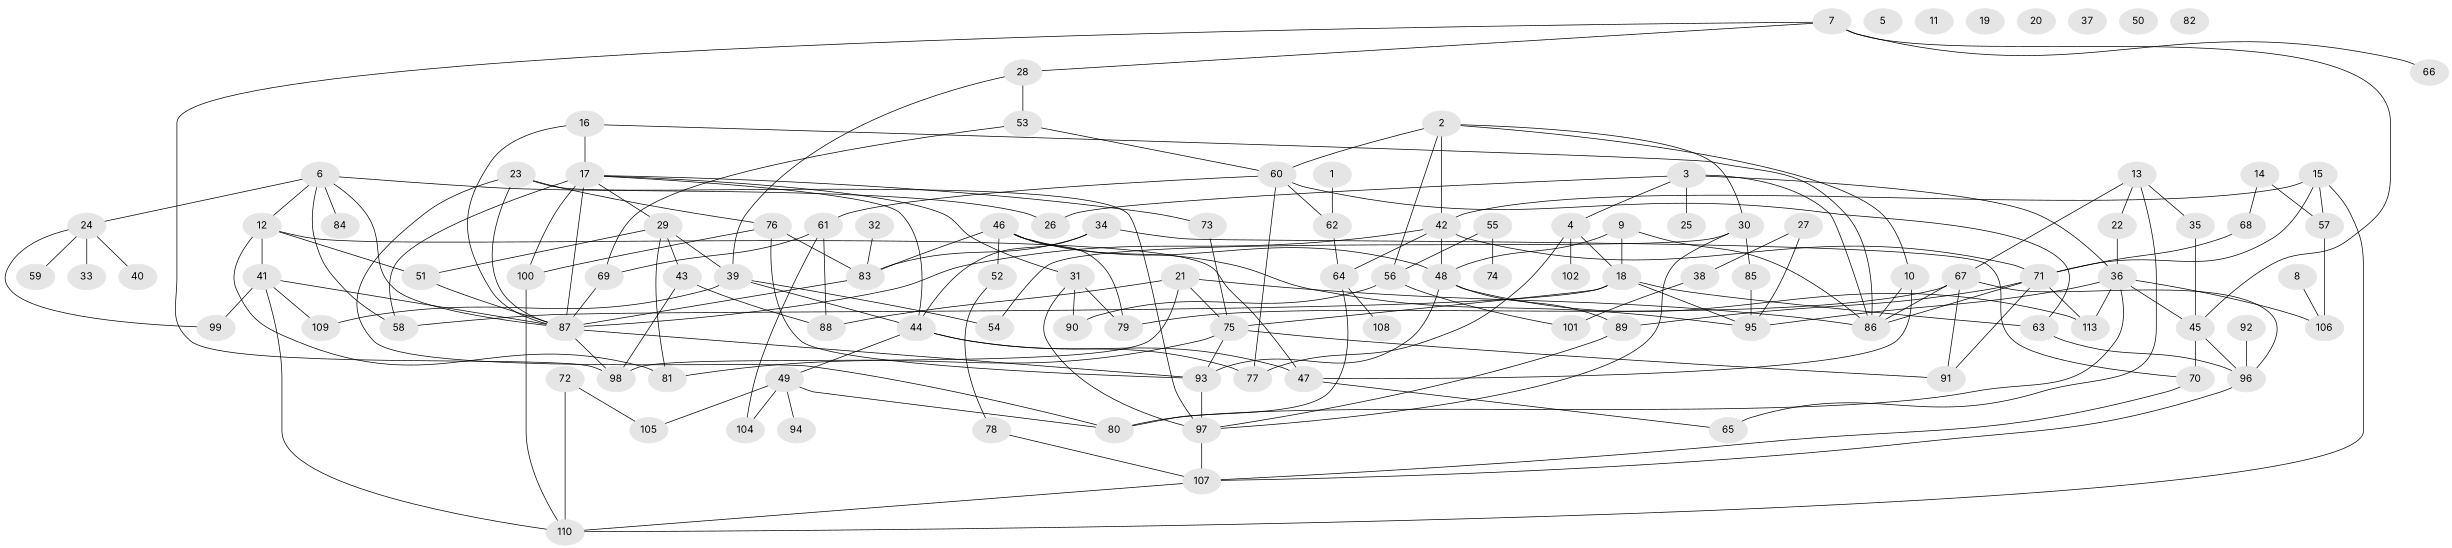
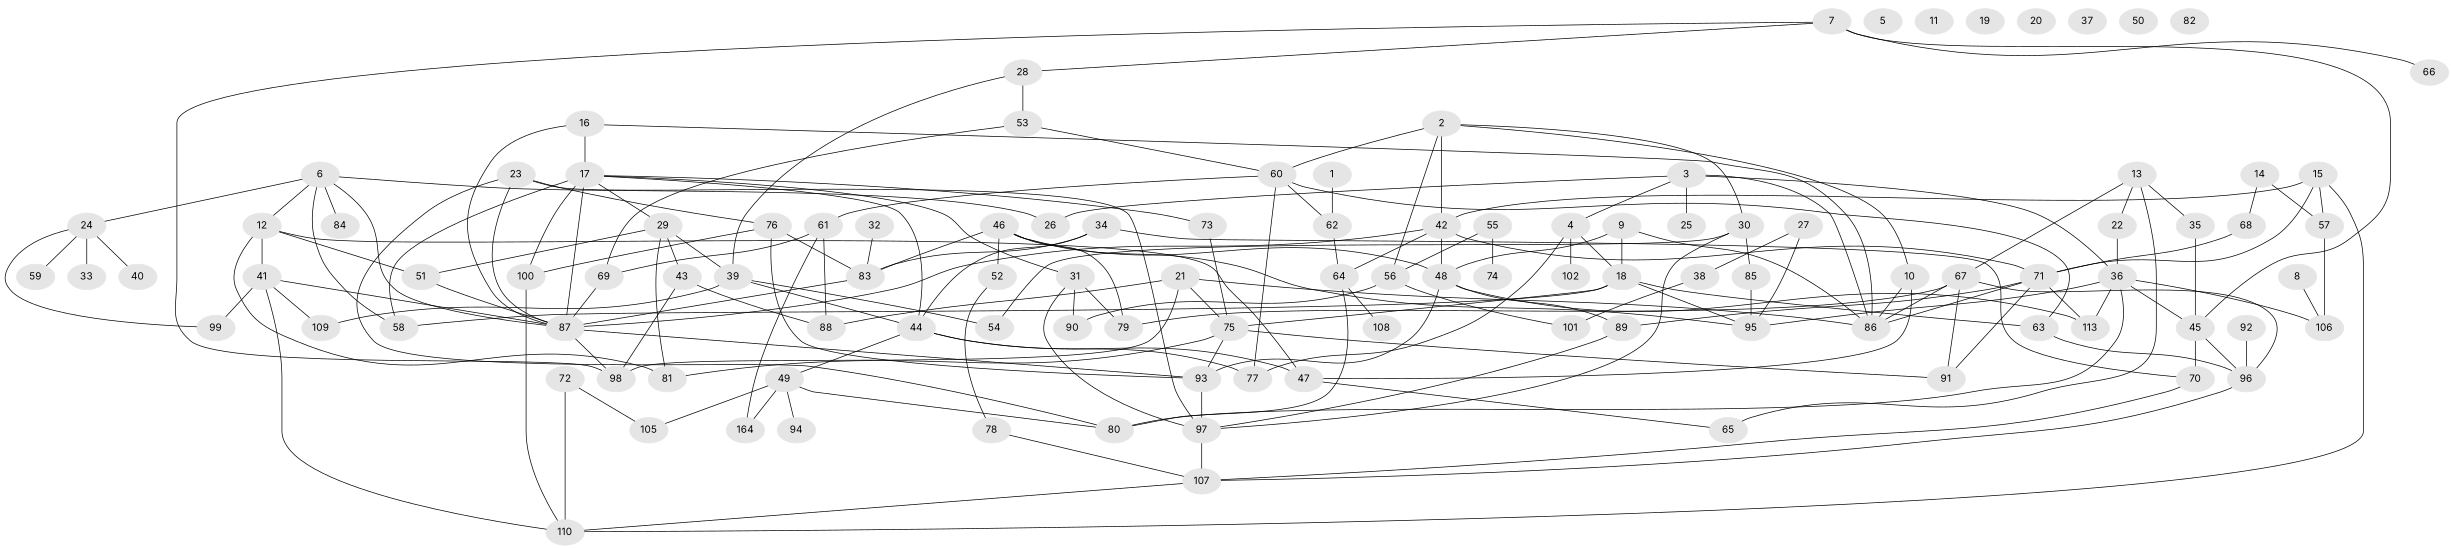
(745, 430) -> (745, 430)
